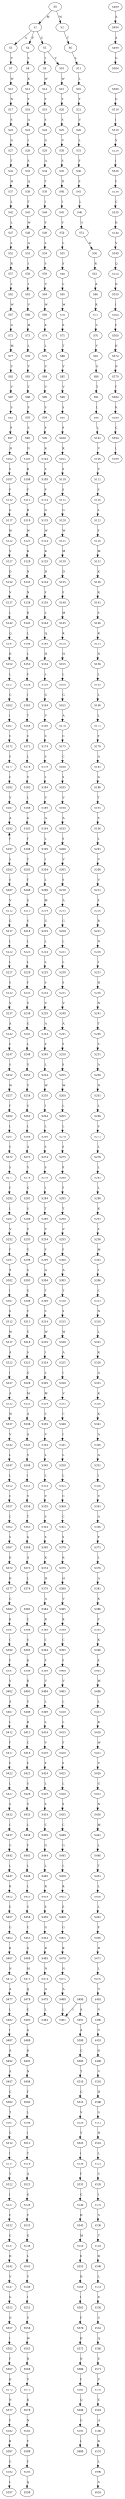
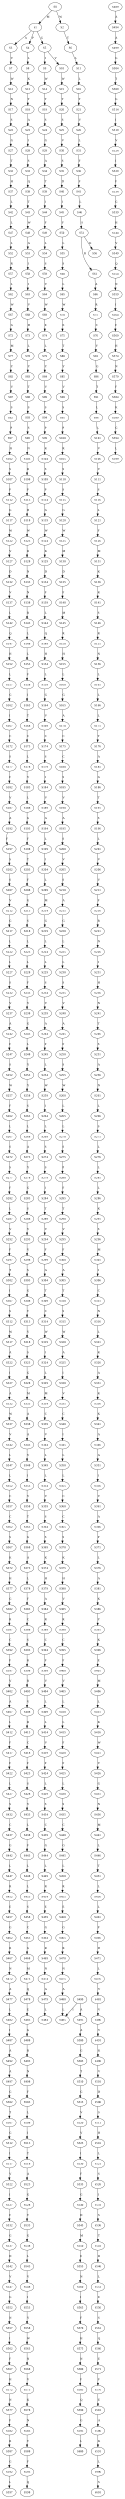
none -> (115, 78)
(95, 262) -> (83, 254)
(9, 840) -> (6, 838)
none -> (27, 1598)
